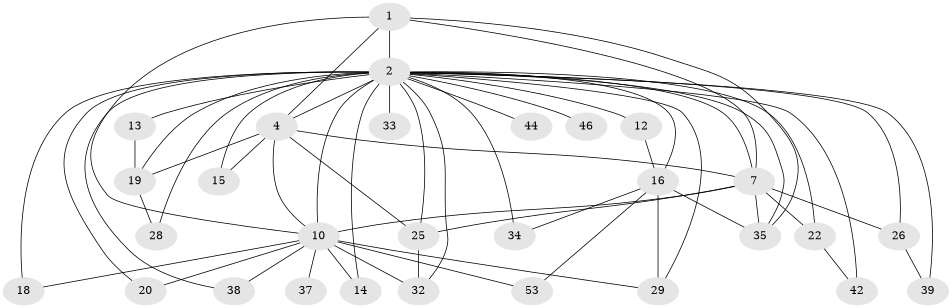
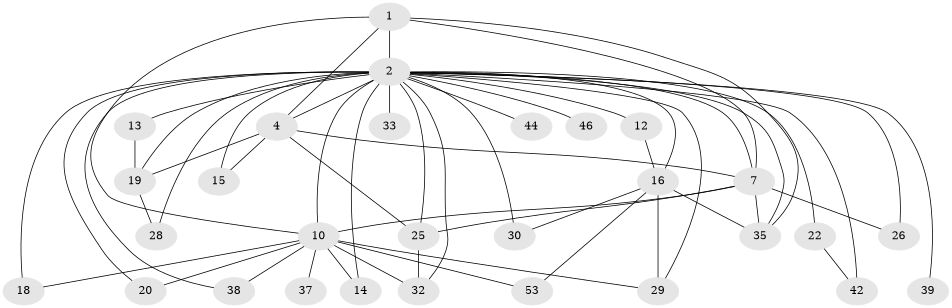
(277, 188) -> none
(789, 213) -> none
(515, 236) -> (515, 236)
(913, 264) -> none
